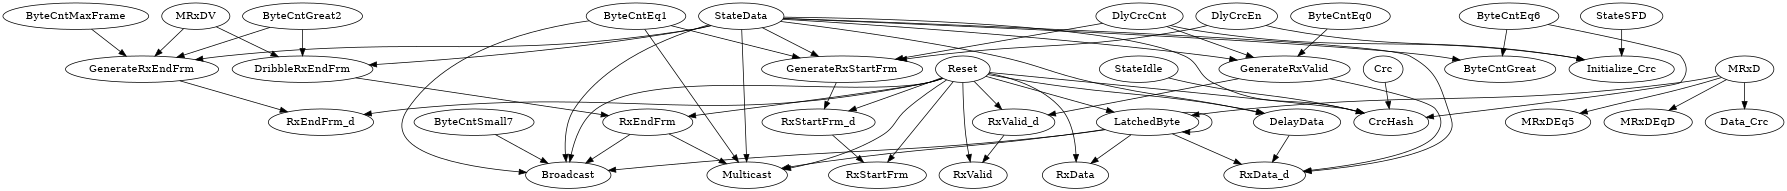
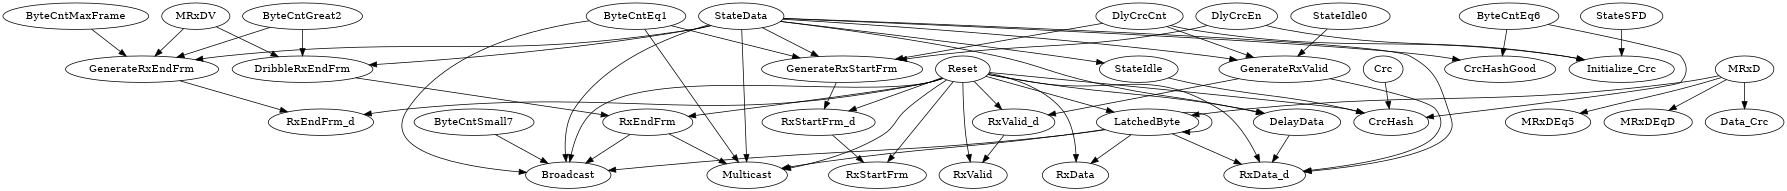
(1340, 16) -> (1340, 16)
(1137, 43) -> (947, 42)
(1500, 69) -> (1500, 69)
none -> (1136, 84)
